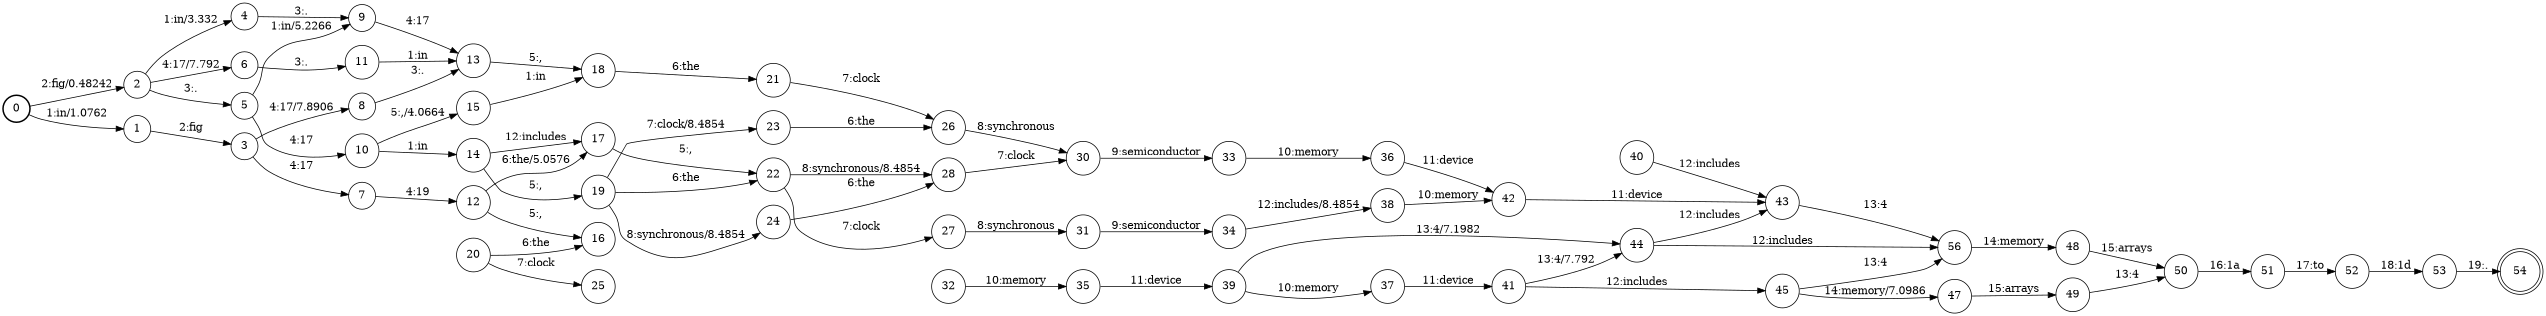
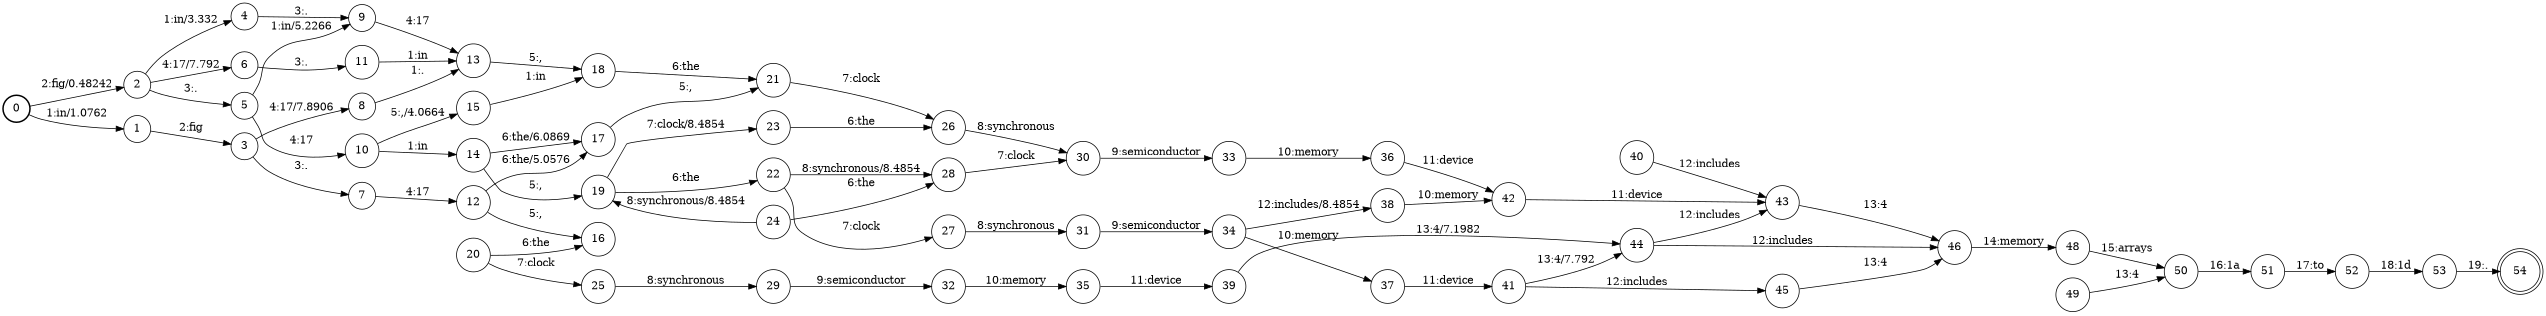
(418, 71) -> (418, 71)
(536, 138) -> (536, 138)
(680, 165) -> (678, 102)
(302, 166) -> (302, 166)
(418, 192) -> (418, 192)
(1955, 248) -> (1955, 248)
(670, 257) -> (687, 219)
none -> (773, 286)
(1955, 296) -> none
(1305, 298) -> (1305, 258)
